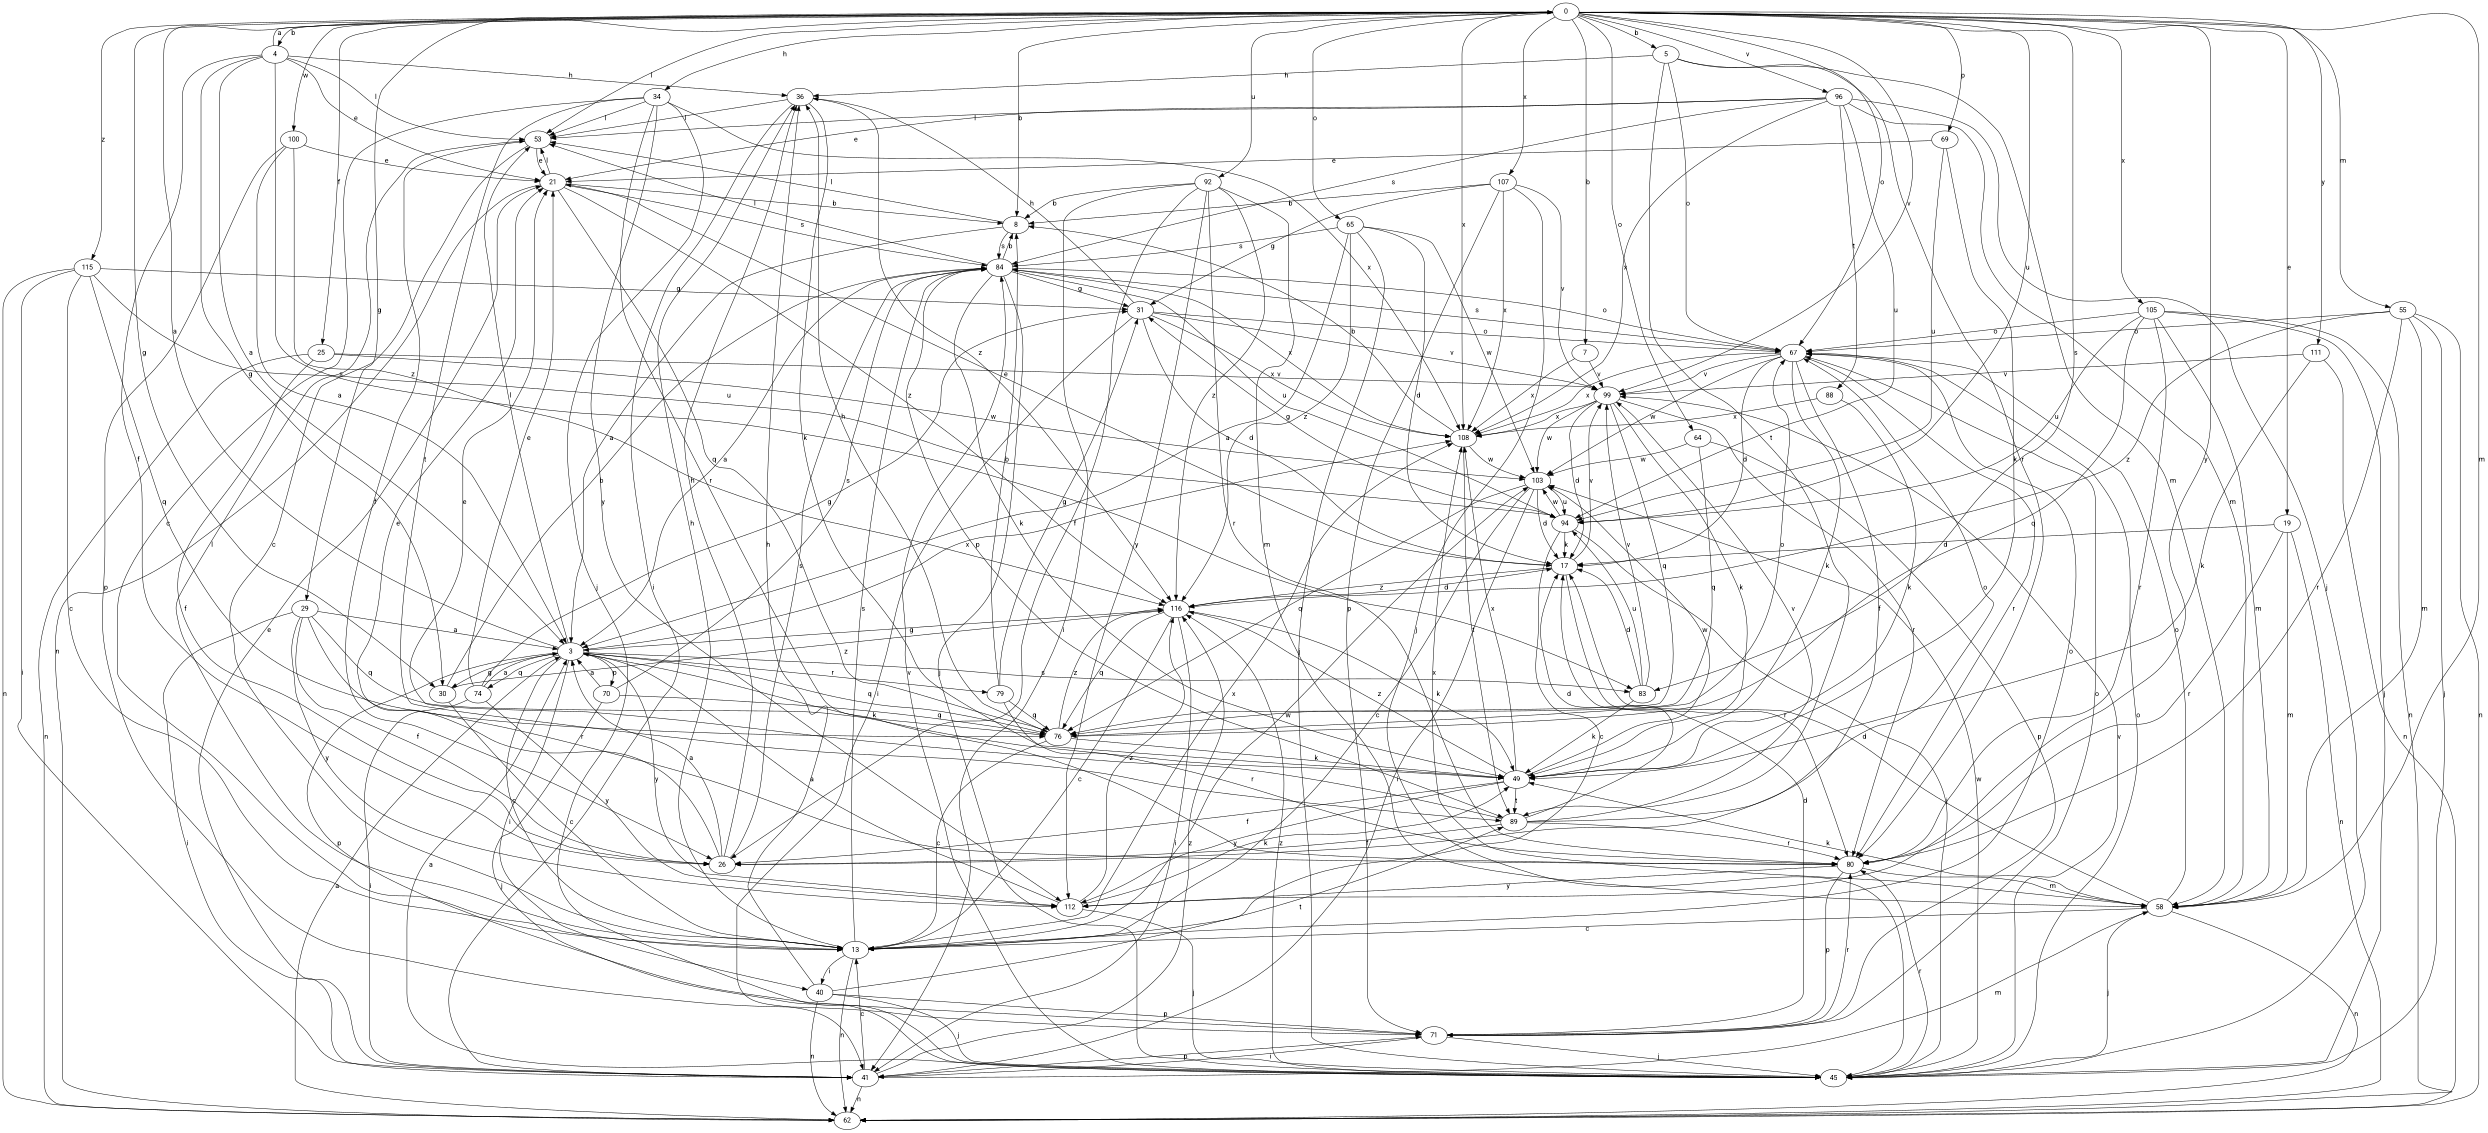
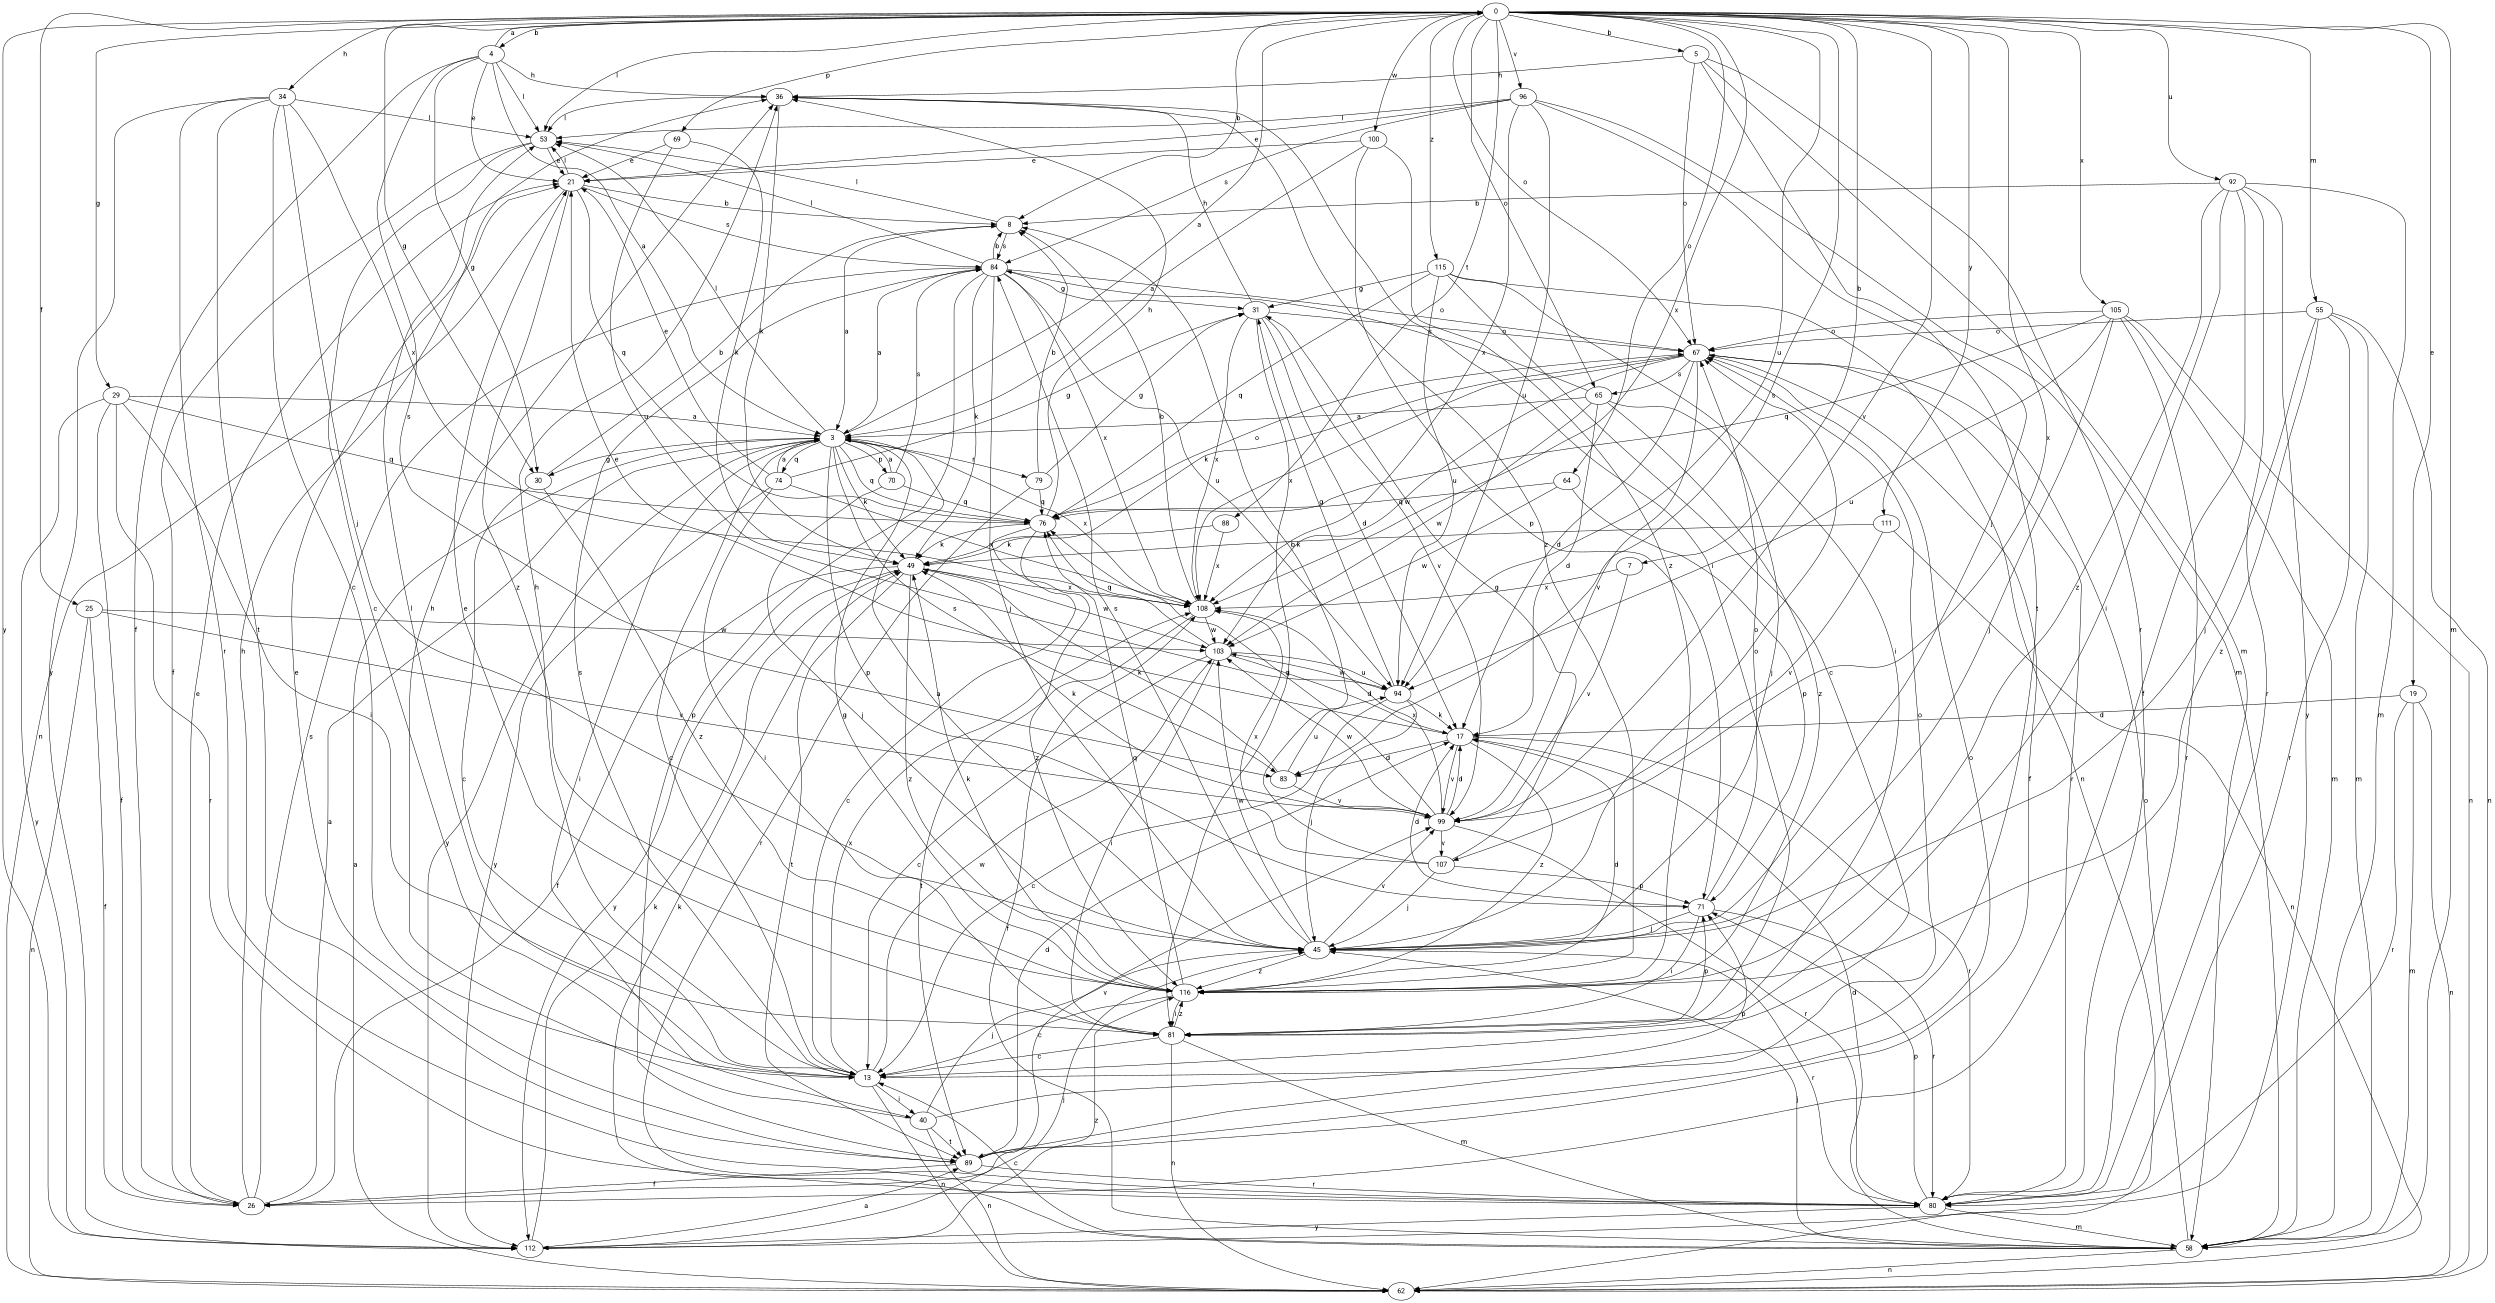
(1853, 247) -> (1438, 301)
(1561, 279) -> (1441, 841)
(1399, 311) -> (1652, 385)
(673, 389) -> (753, 312)
none -> (977, 545)
(1622, 620) -> (1374, 757)
(909, 673) -> (1116, 609)
(1434, 673) -> (1008, 929)
(815, 792) -> (751, 1220)
(865, 1078) -> (1172, 1035)
